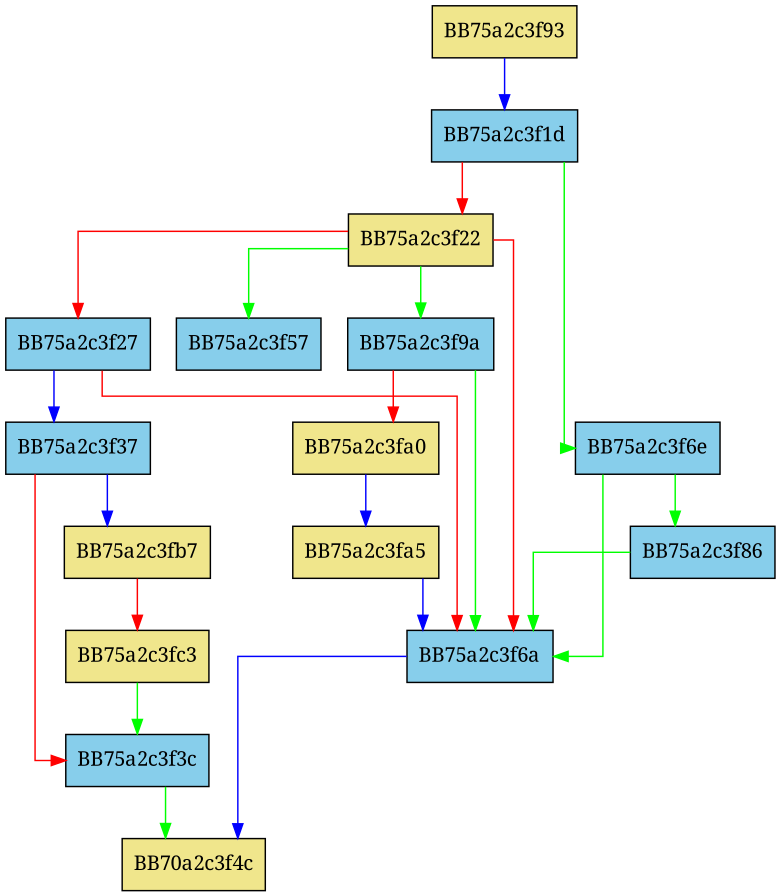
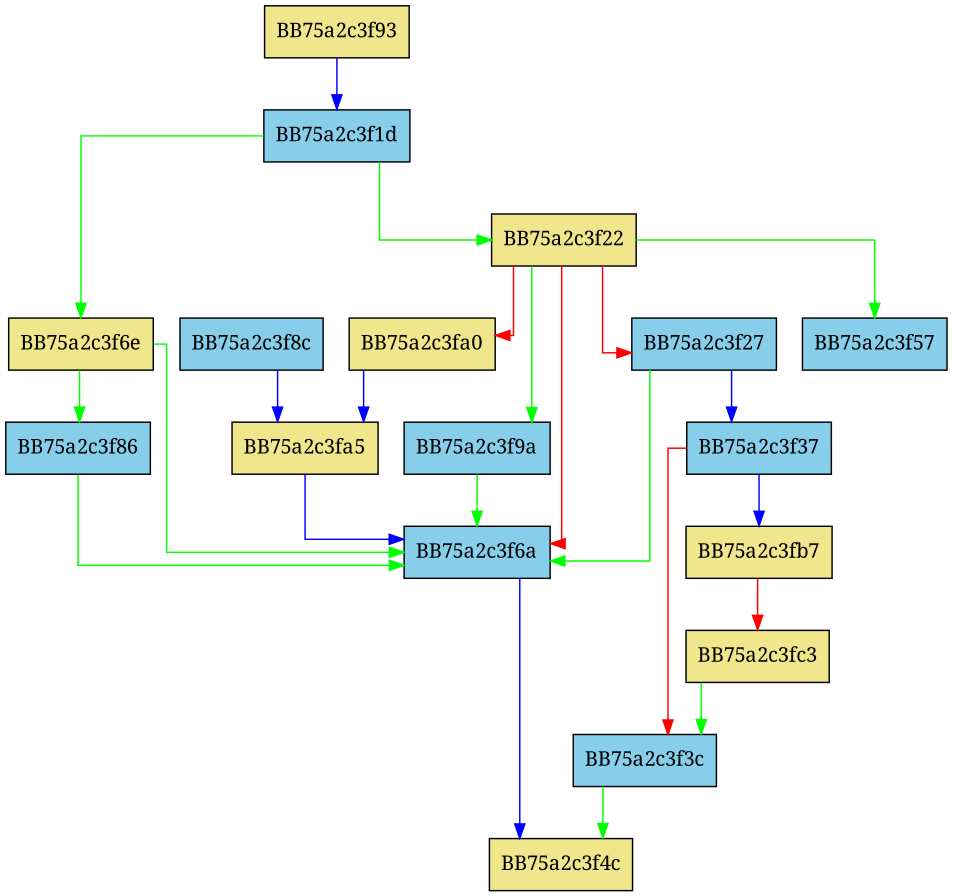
(462, 181) -> (389, 240)
none -> (252, 344)
(393, 387) -> (514, 303)
(377, 396) -> (650, 508)
(648, 448) -> (81, 344)
(194, 865) -> (561, 865)
